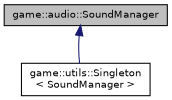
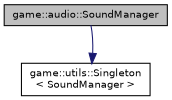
(79, 50) -> (93, 39)
